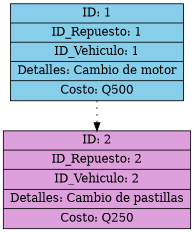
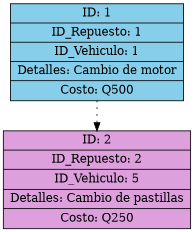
(97, 179) -> (97, 179)
